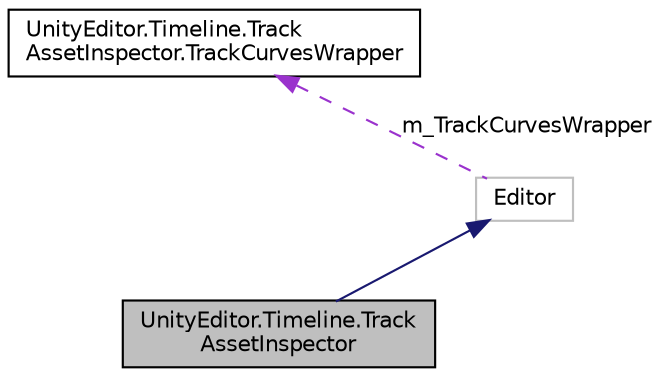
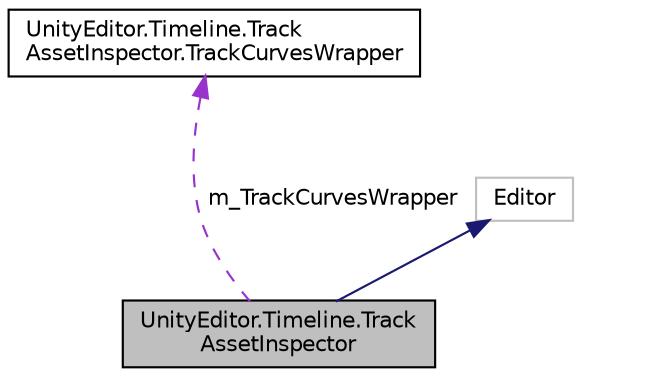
(392, 132) -> (198, 206)
